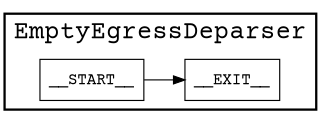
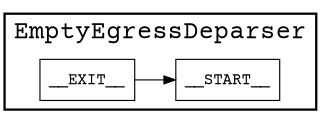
(159, 80) -> (149, 80)
